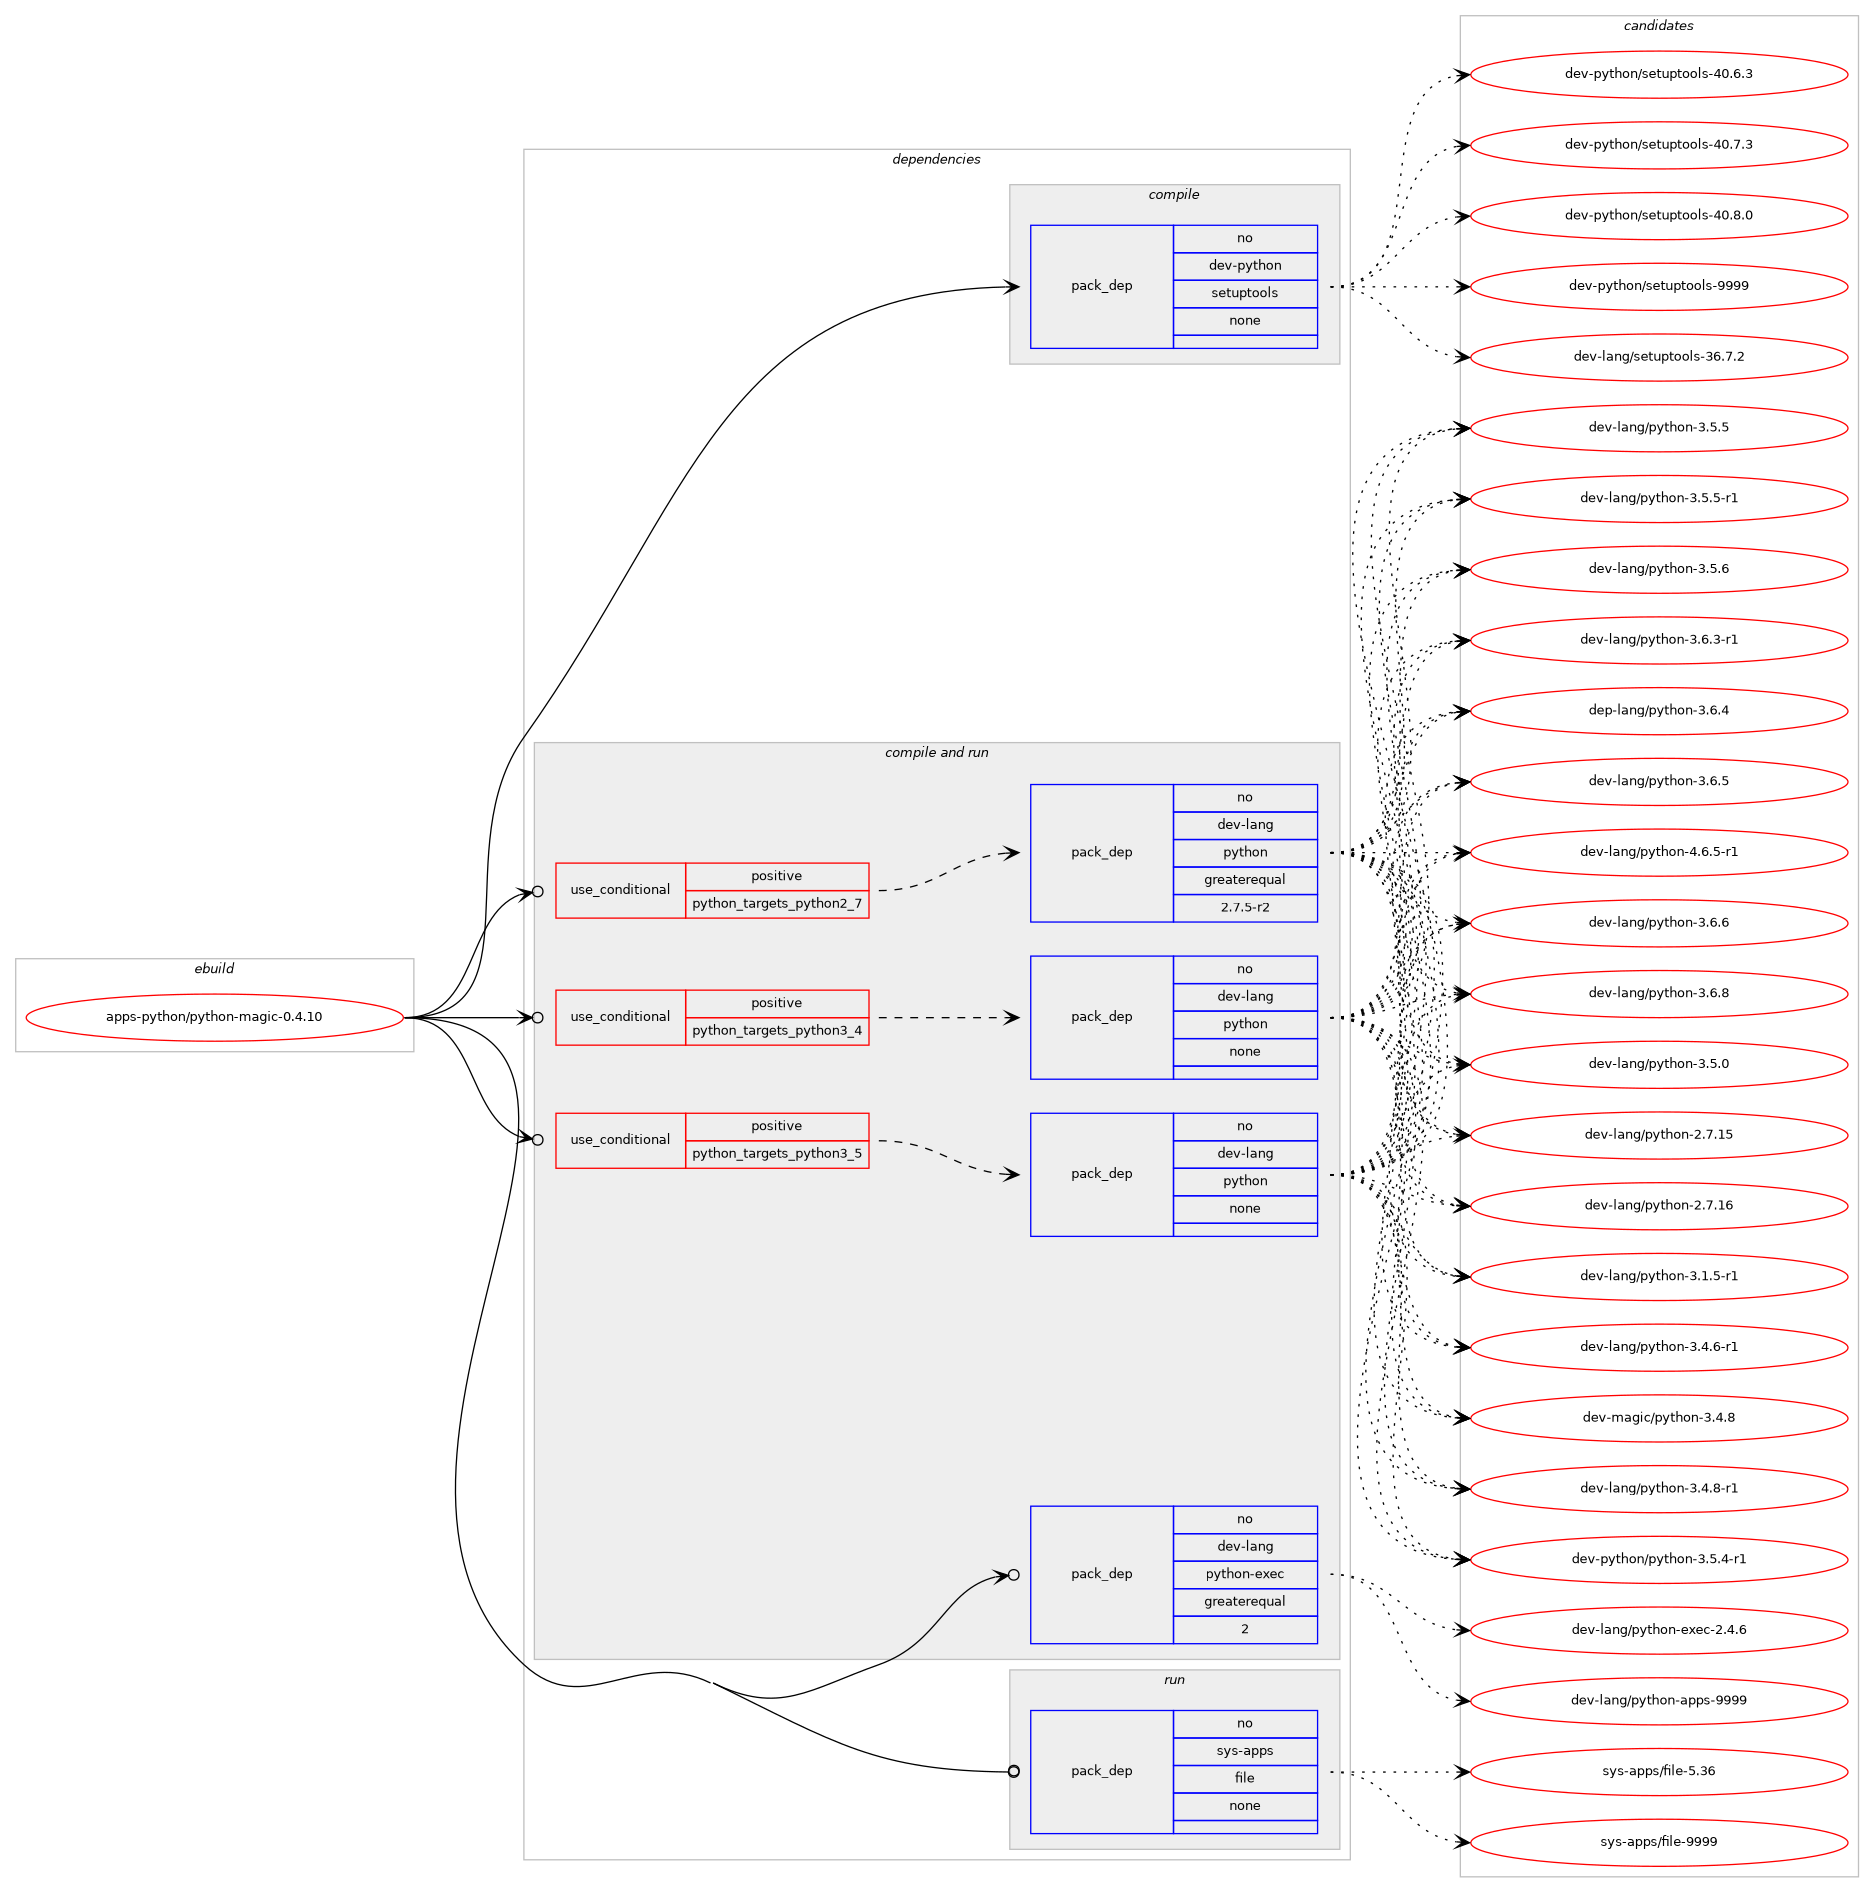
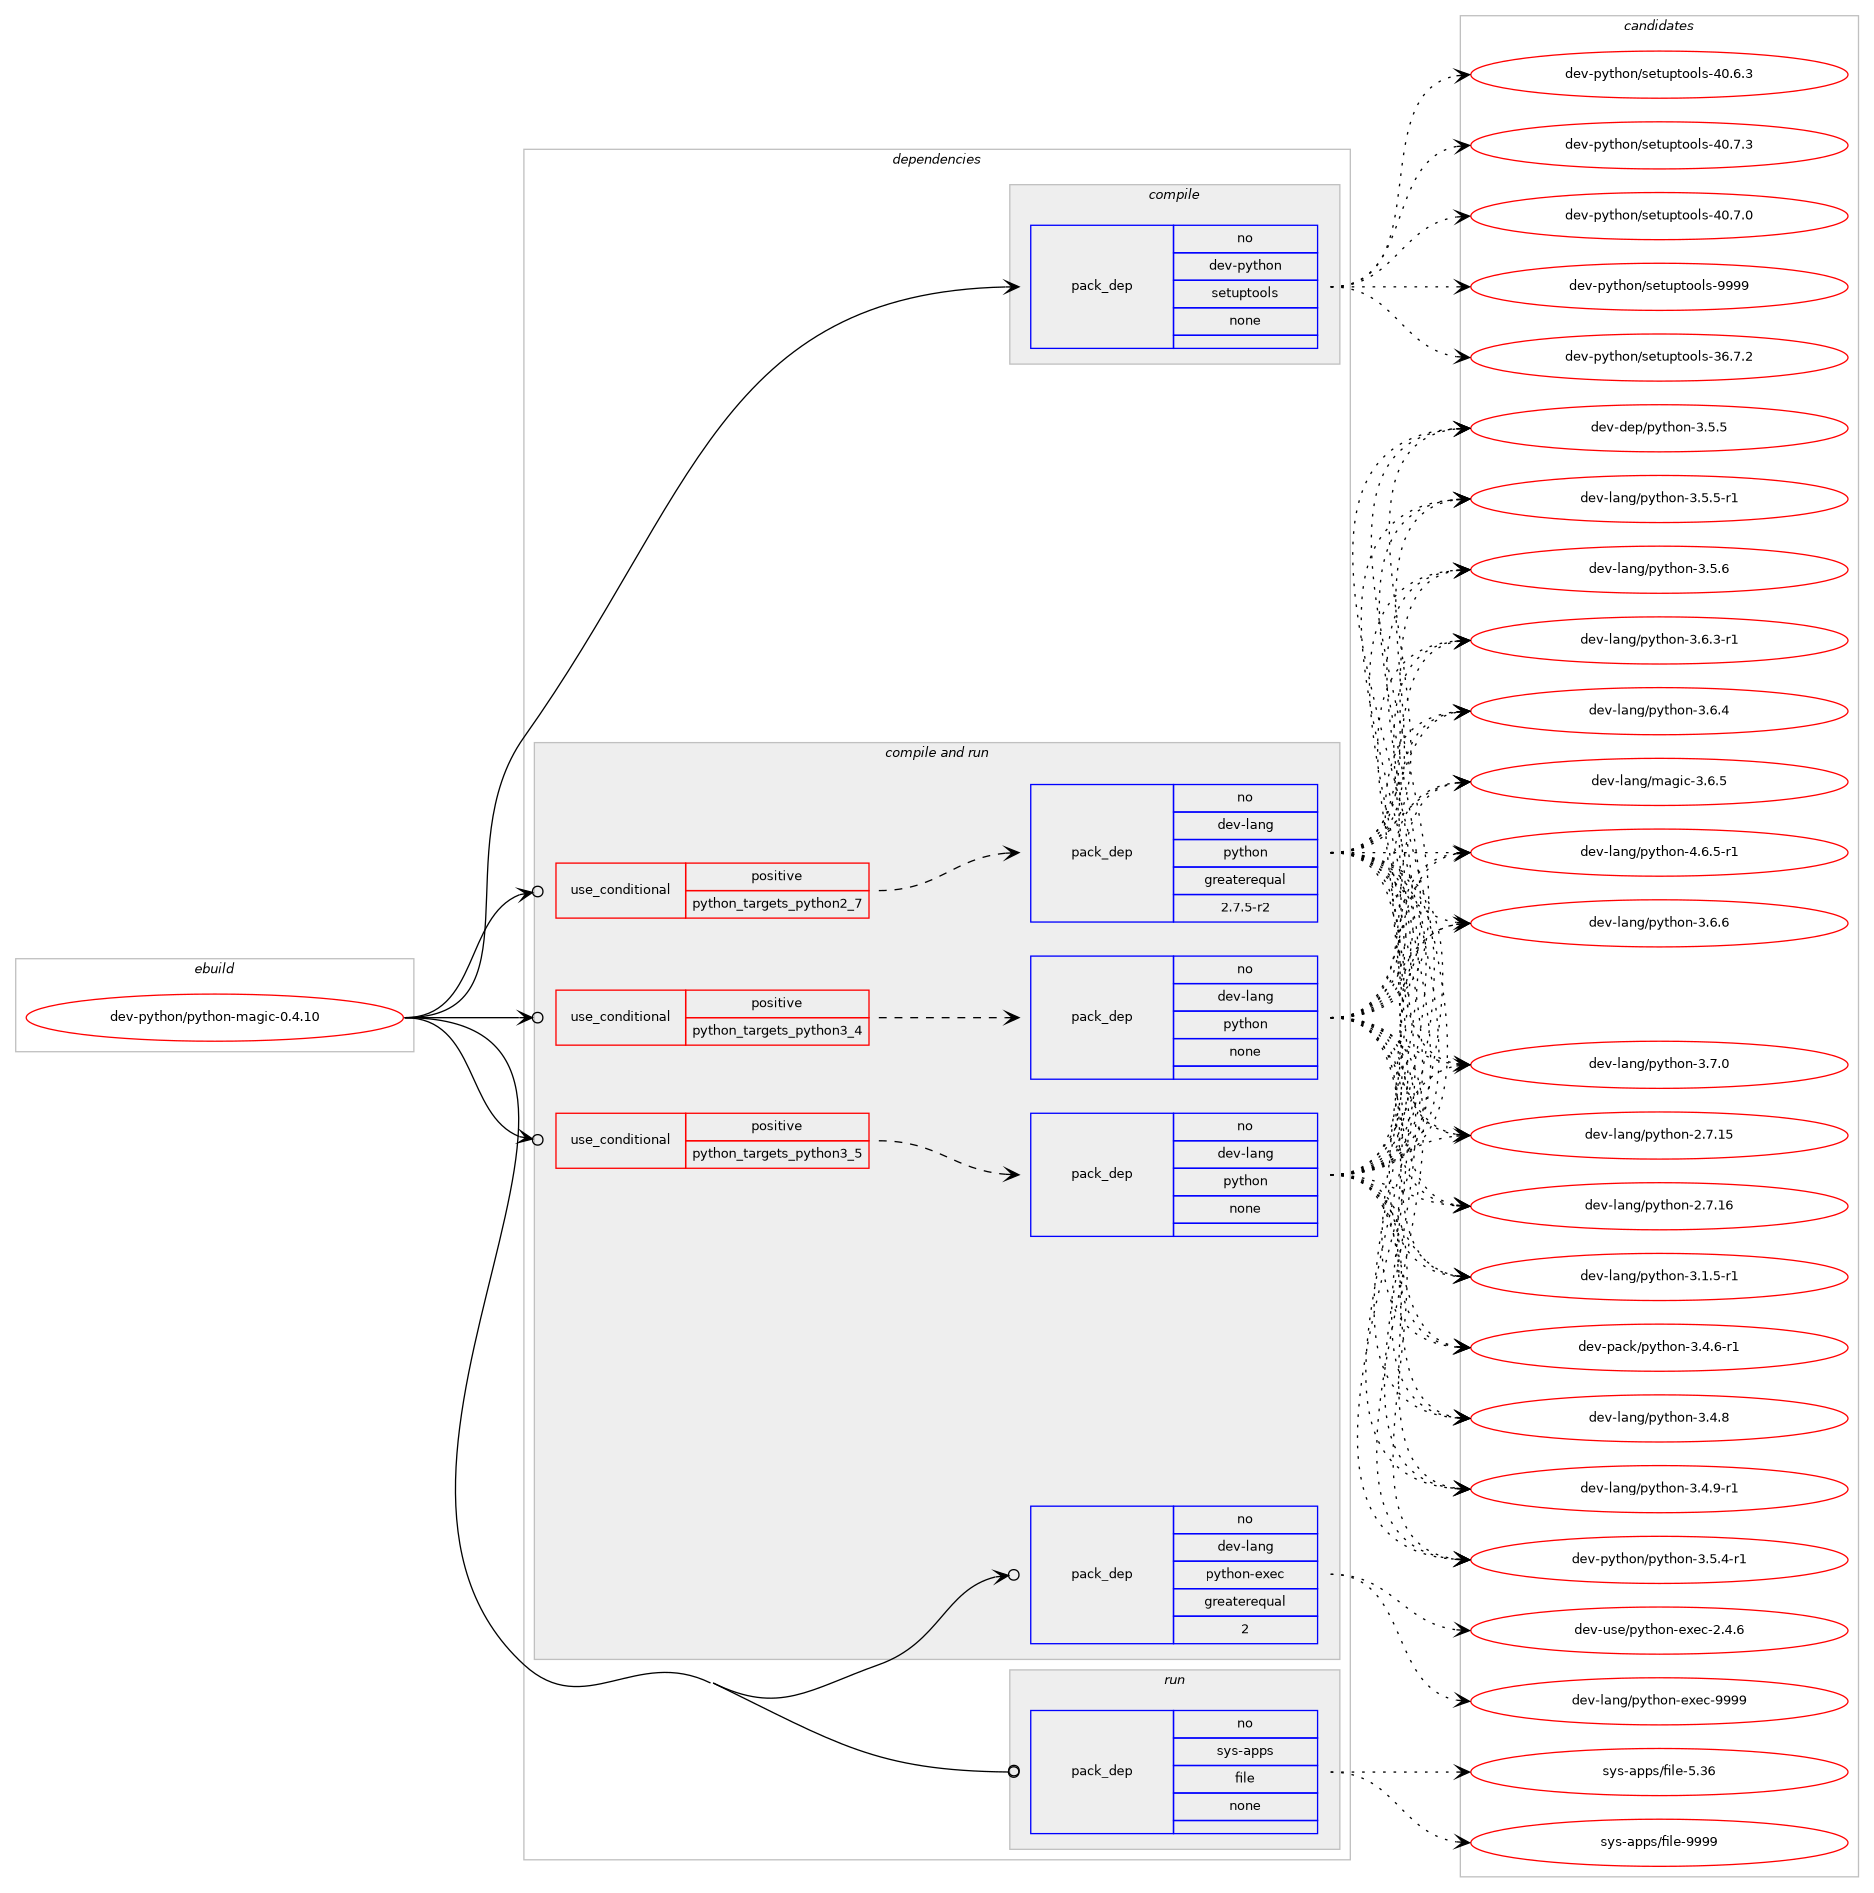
(1659, 216) -> (1659, 216)
(1659, 358) -> (1659, 358)
(1659, 428) -> (1659, 428)
(1659, 711) -> (1659, 711)
(1659, 782) -> (1659, 782)
(1659, 994) -> none
(215, 1018) -> (215, 1018)
(1659, 1065) -> (1659, 1065)
(1659, 1348) -> (1659, 1348)
(1659, 1418) -> (1659, 1418)
(1659, 1489) -> (1659, 1489)
(1659, 1631) -> (1659, 1631)
(1659, 1701) -> (1659, 1701)
